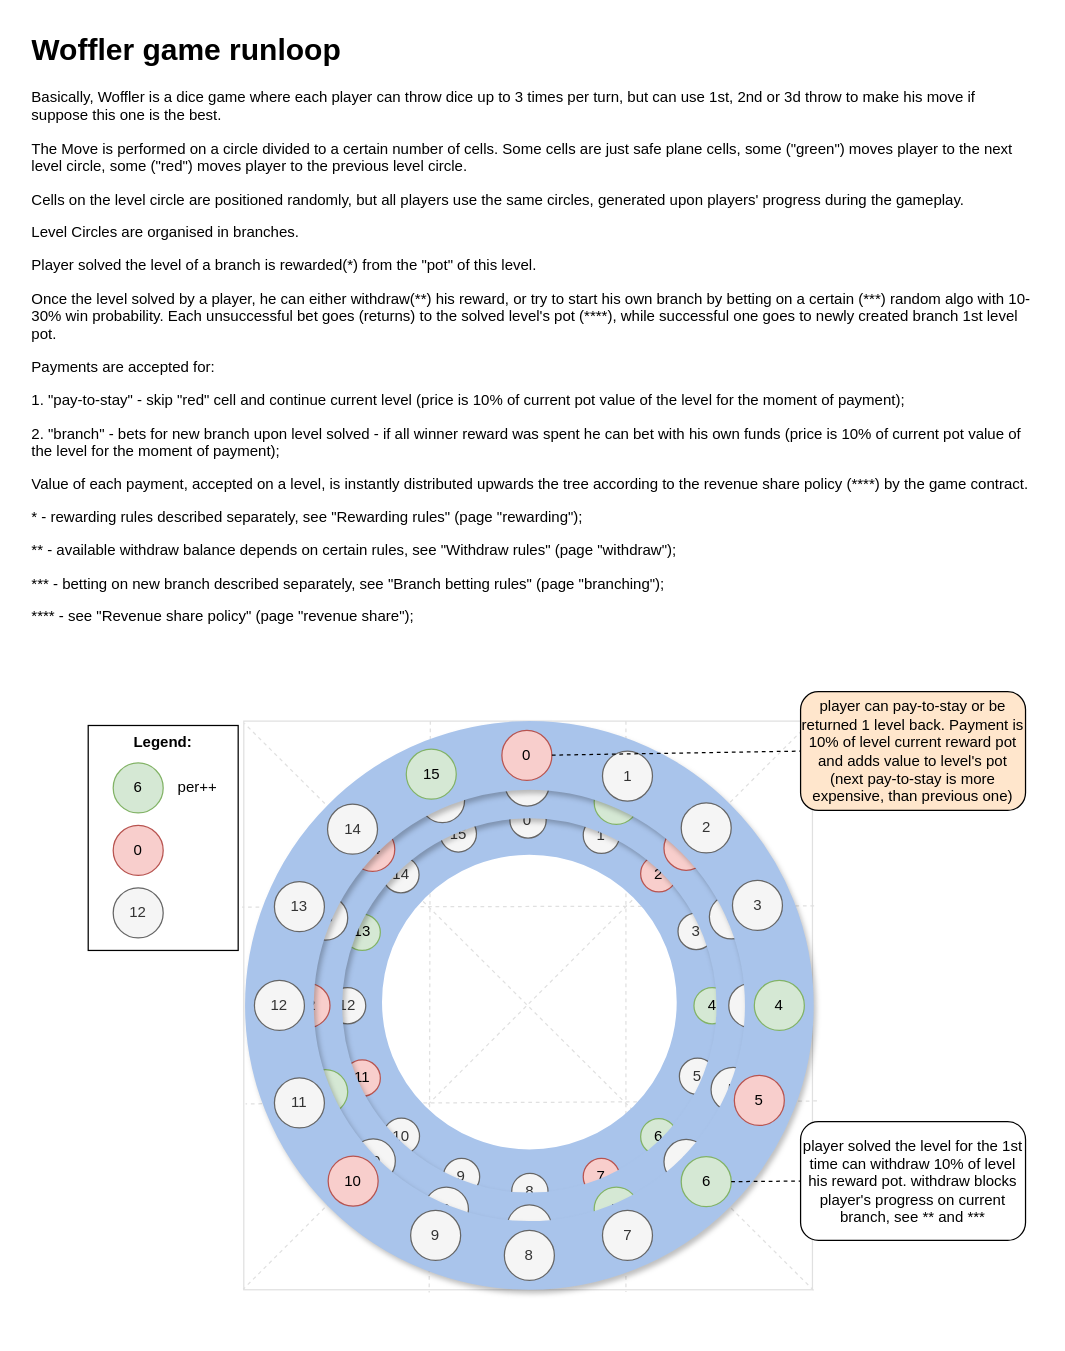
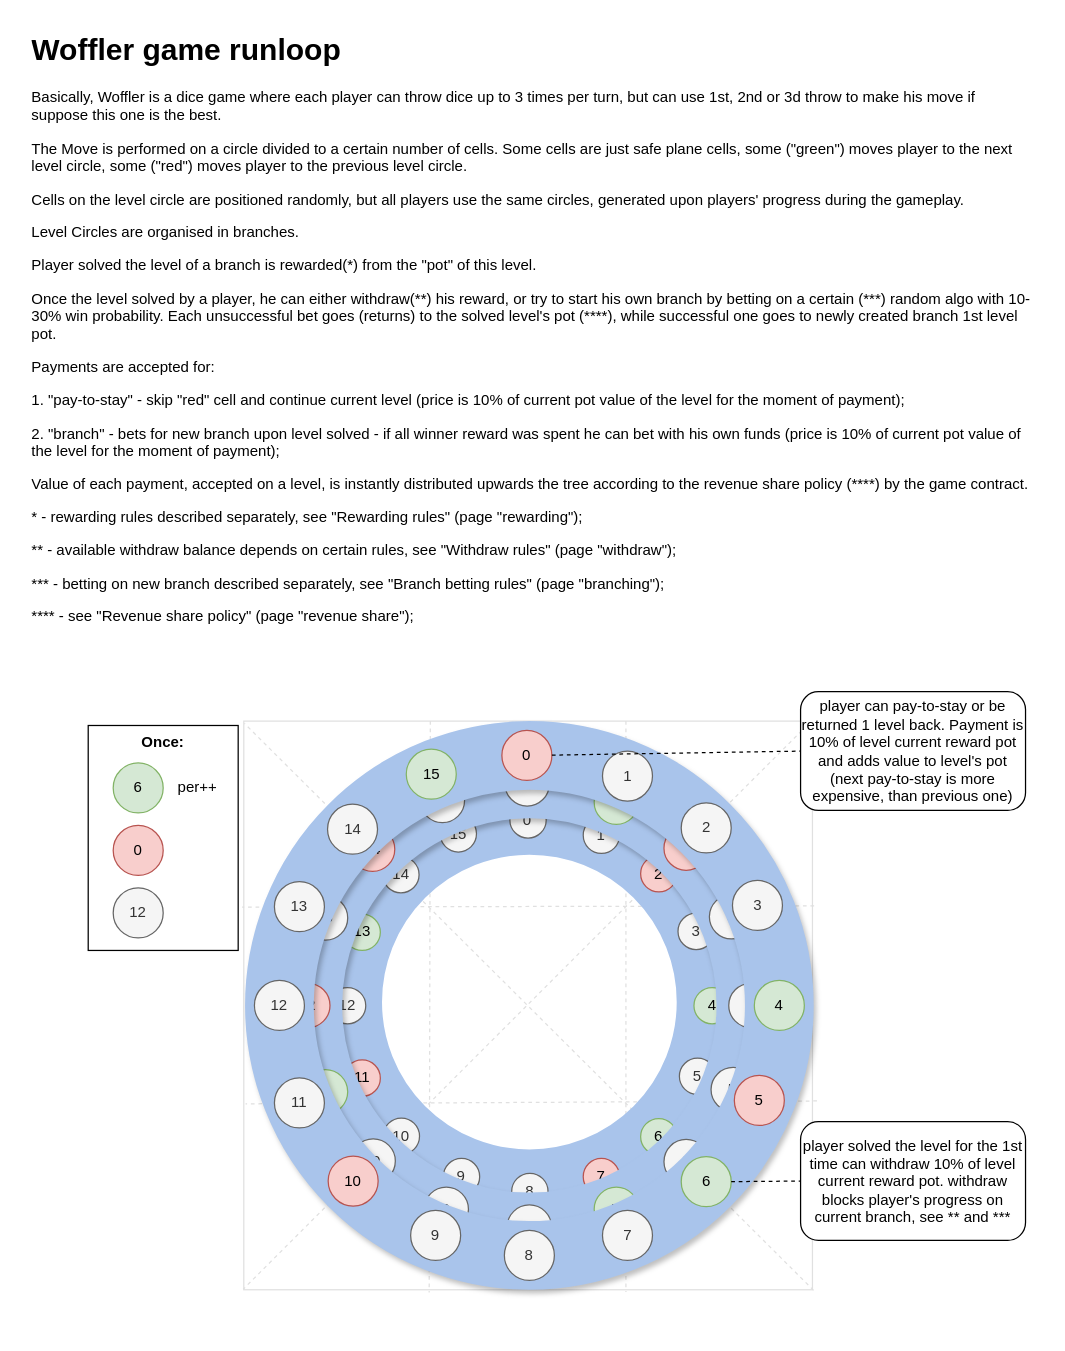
(163, 743) -> (163, 743)
(913, 751) -> (913, 751)
(913, 1182) -> (913, 1182)
